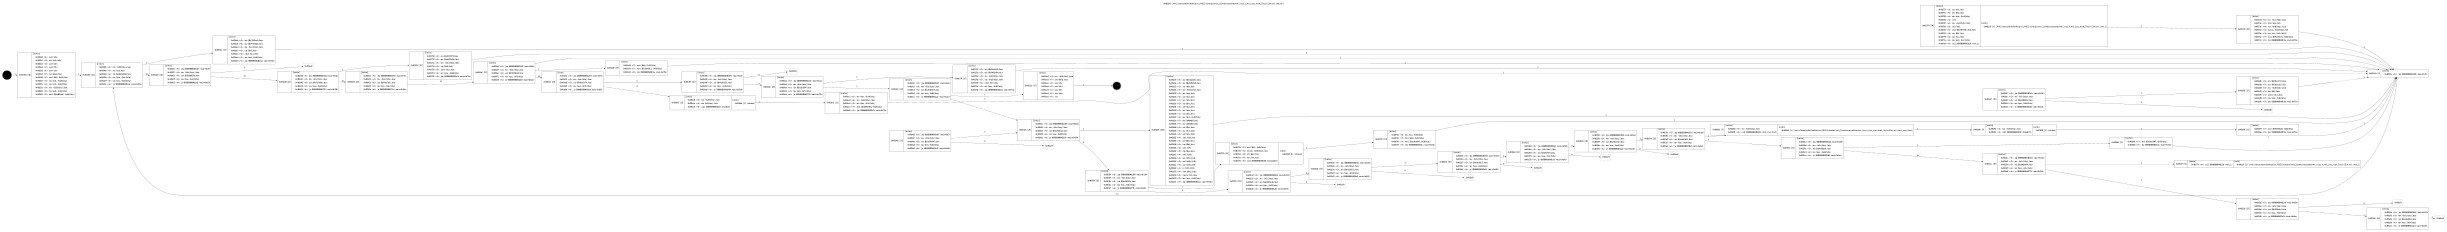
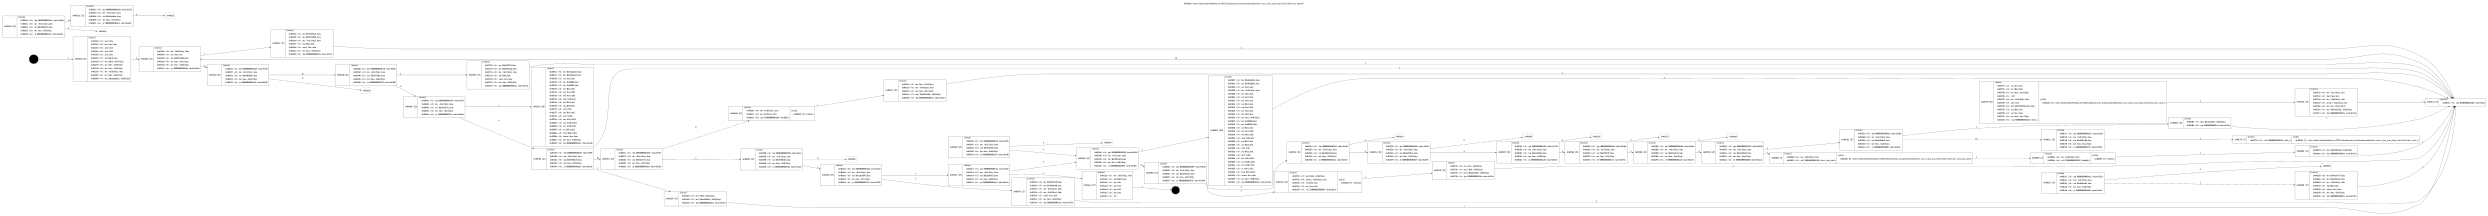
none -> (563, 107)
(2140, 186) -> none
